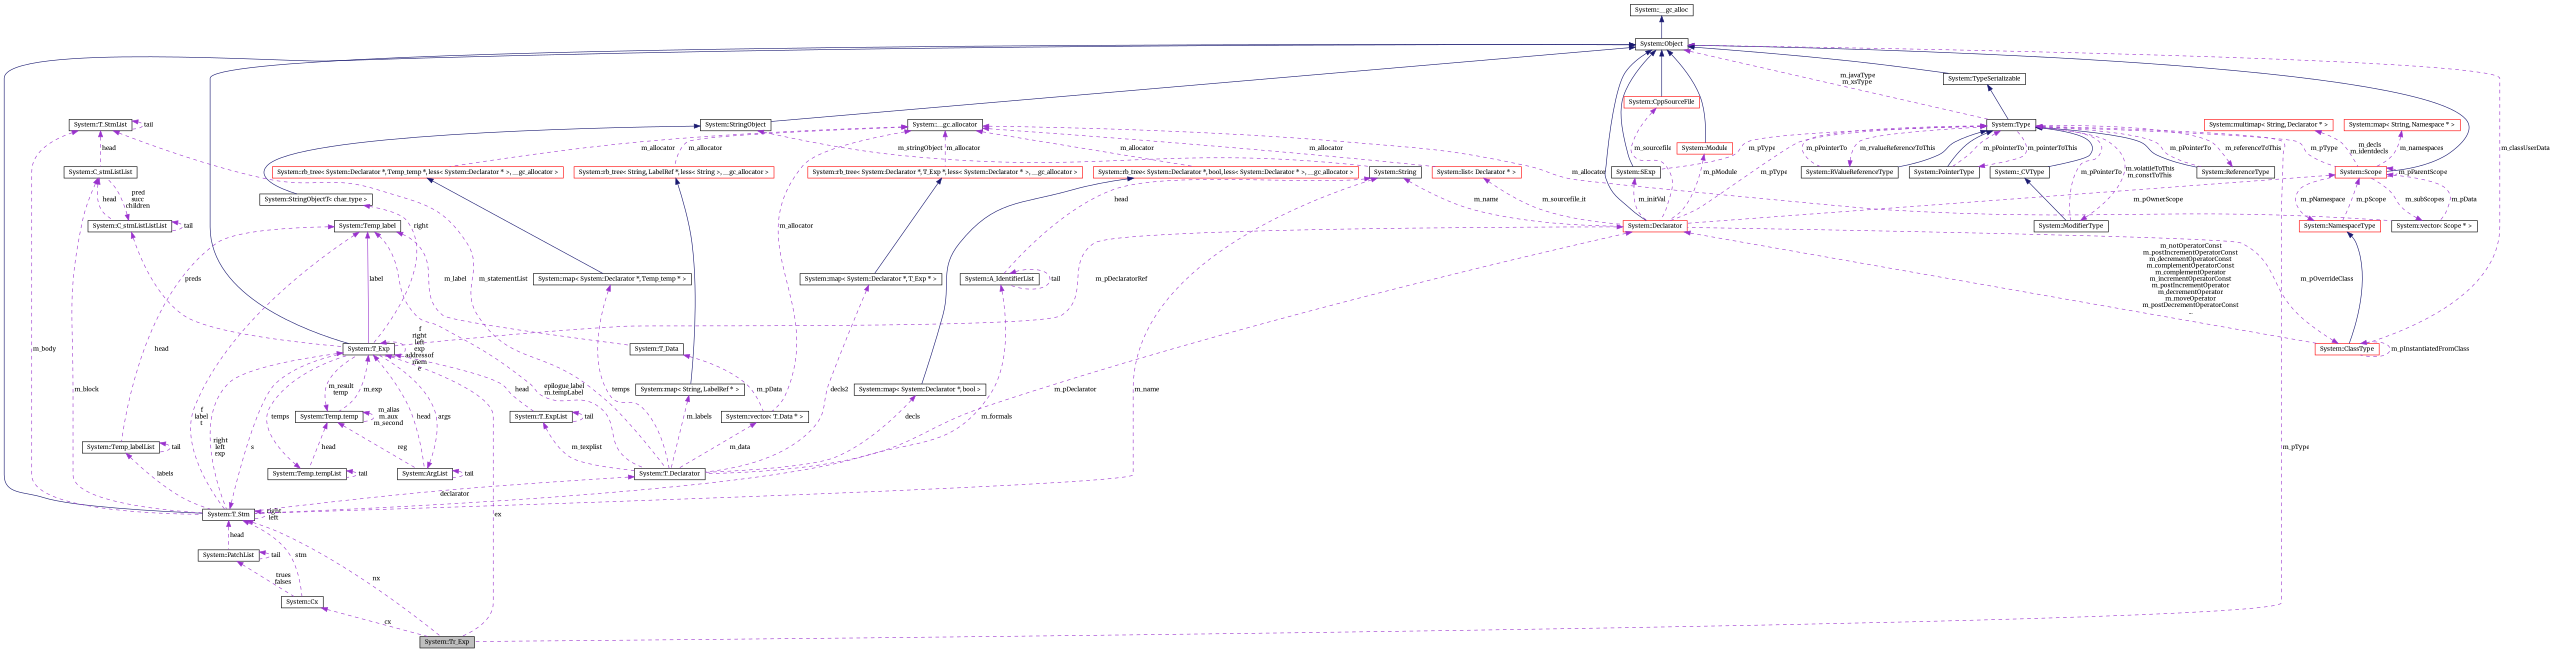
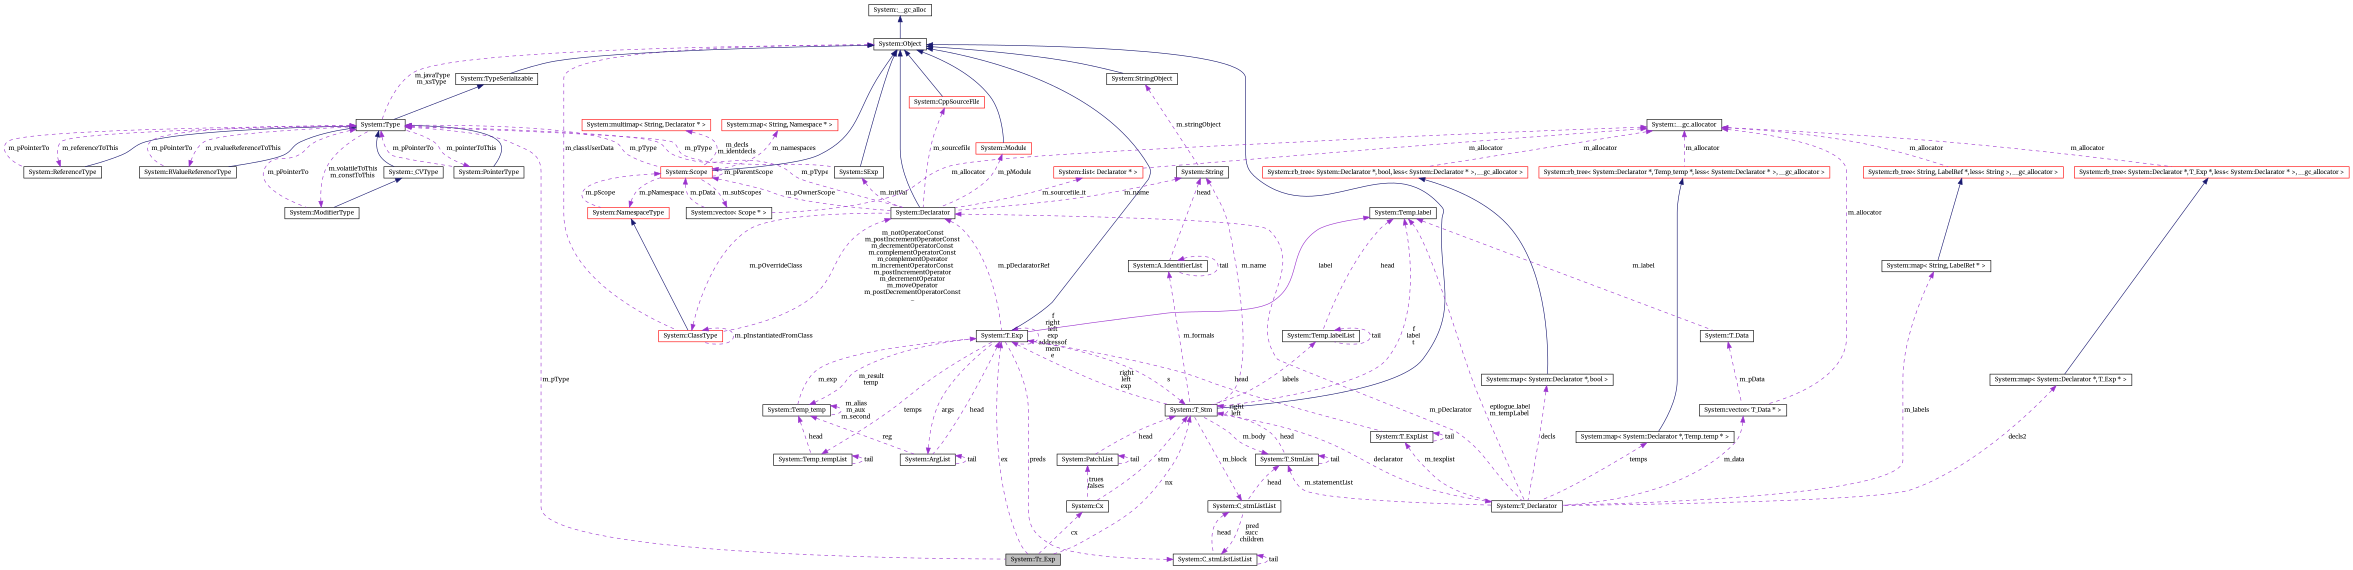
(316, 200) -> none
(1655, 226) -> (923, 213)
none -> (1260, 426)
